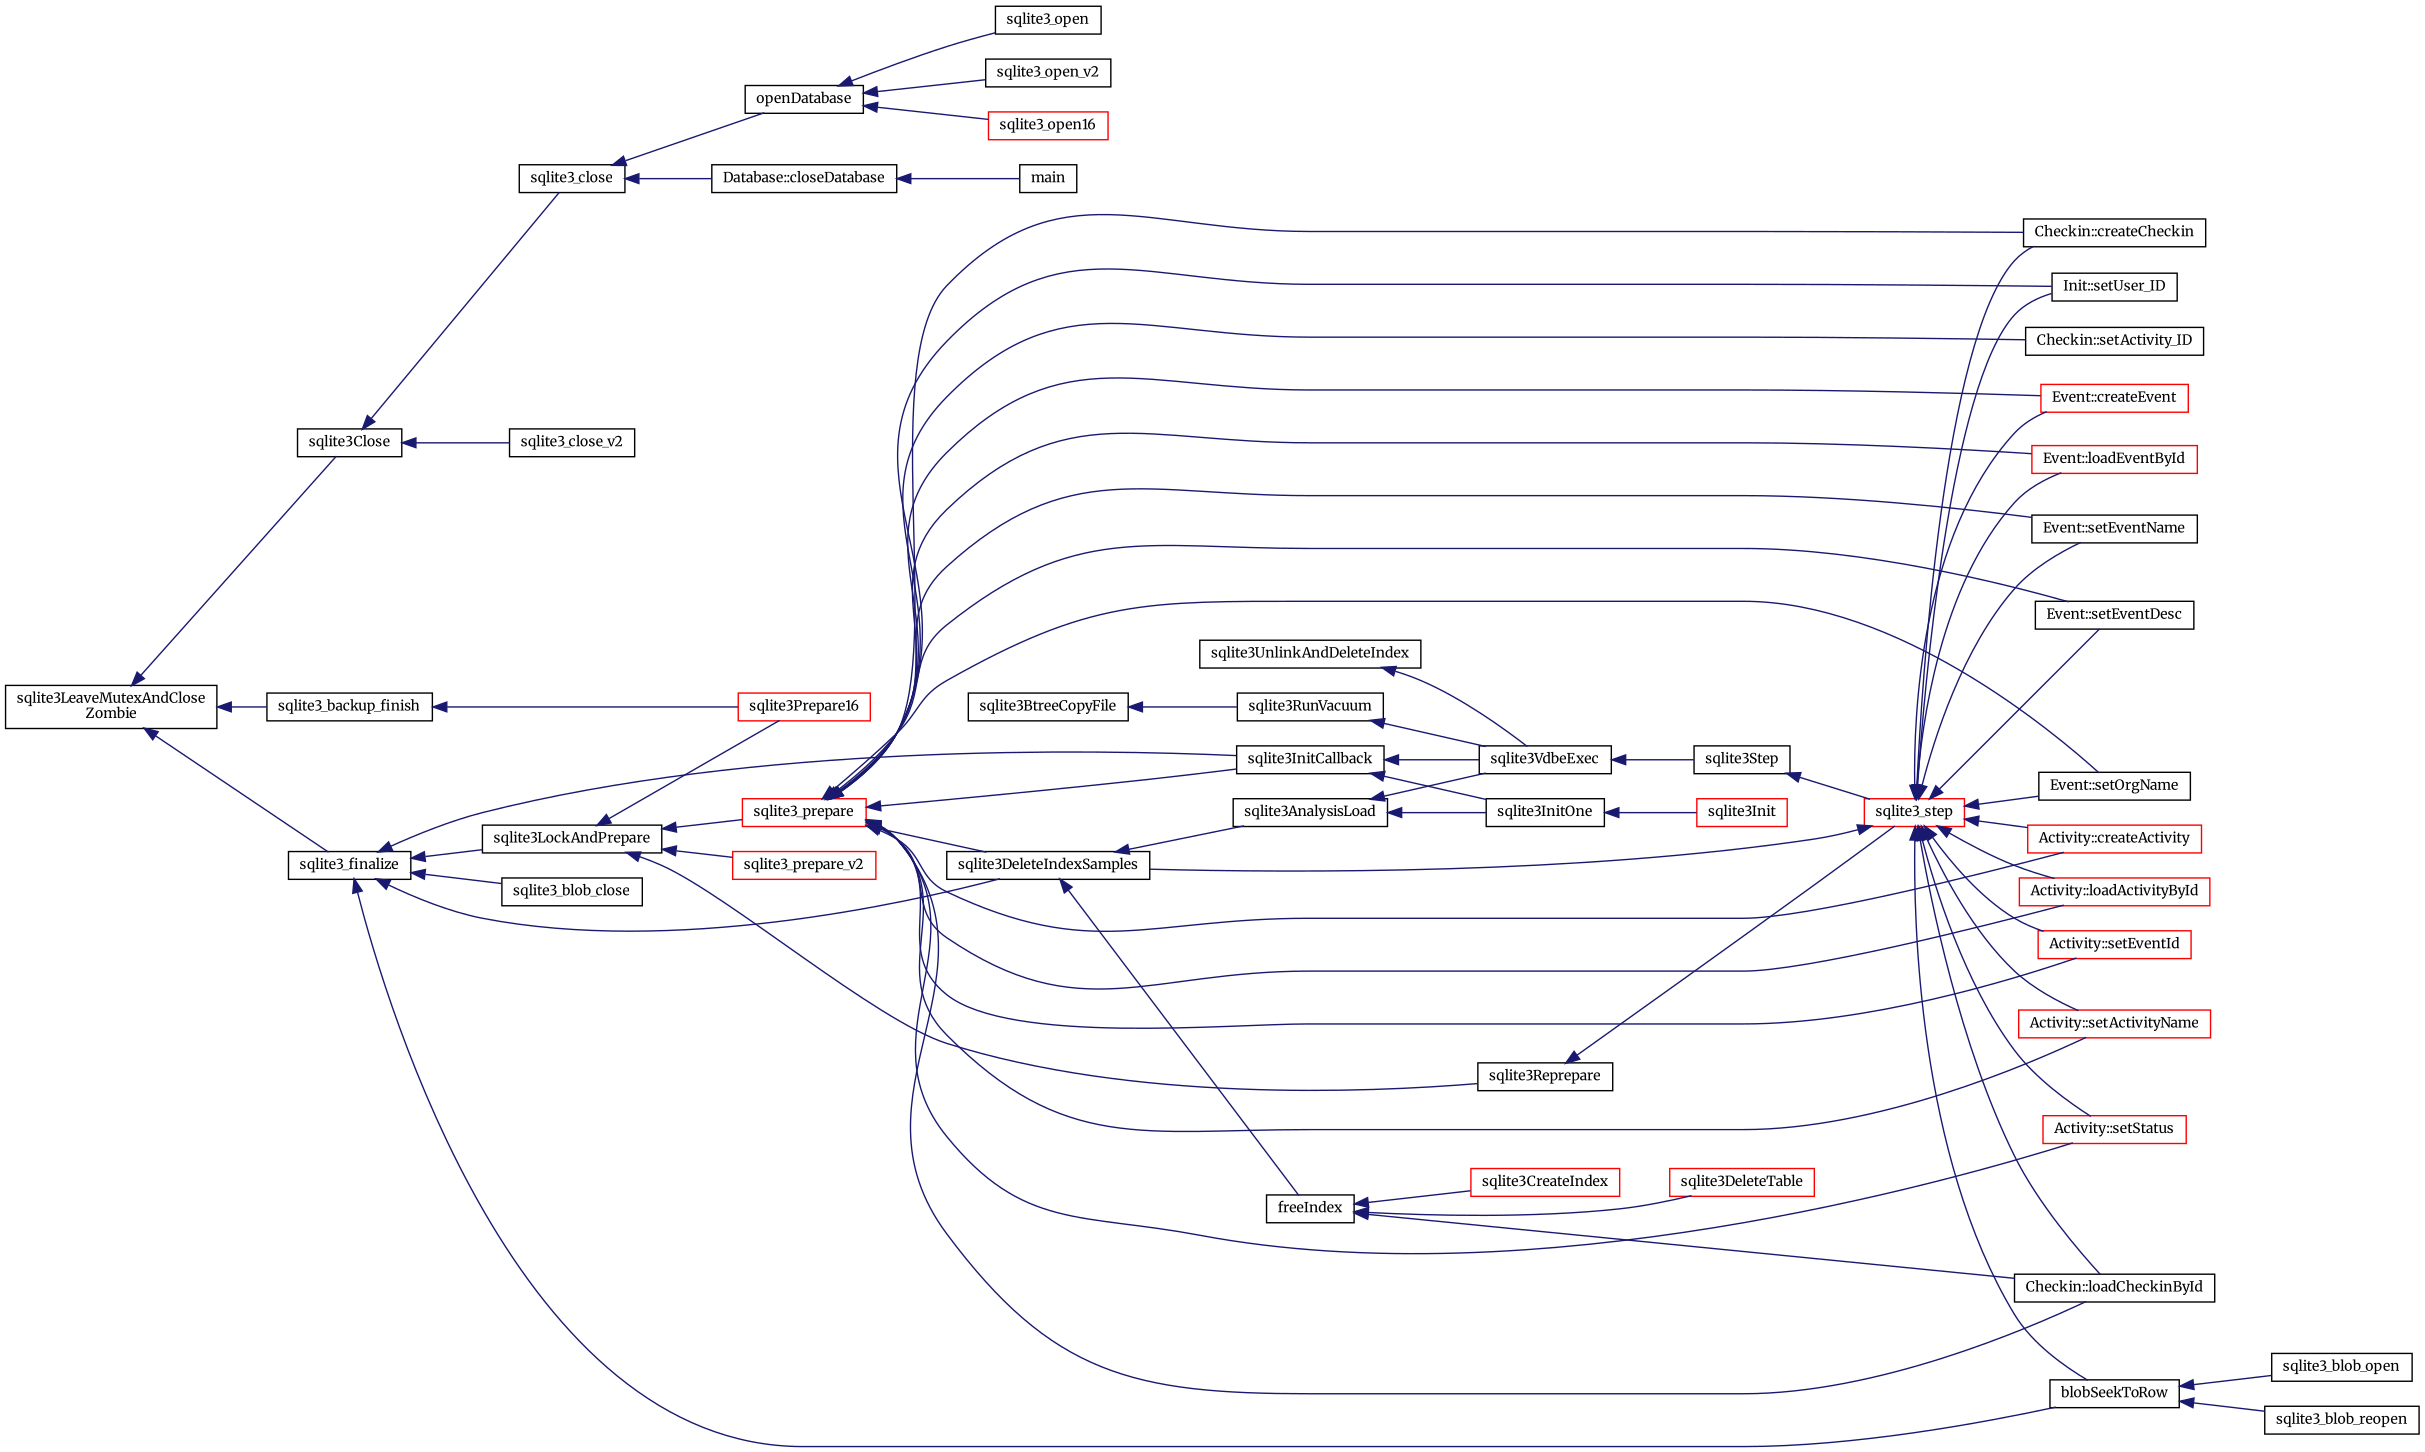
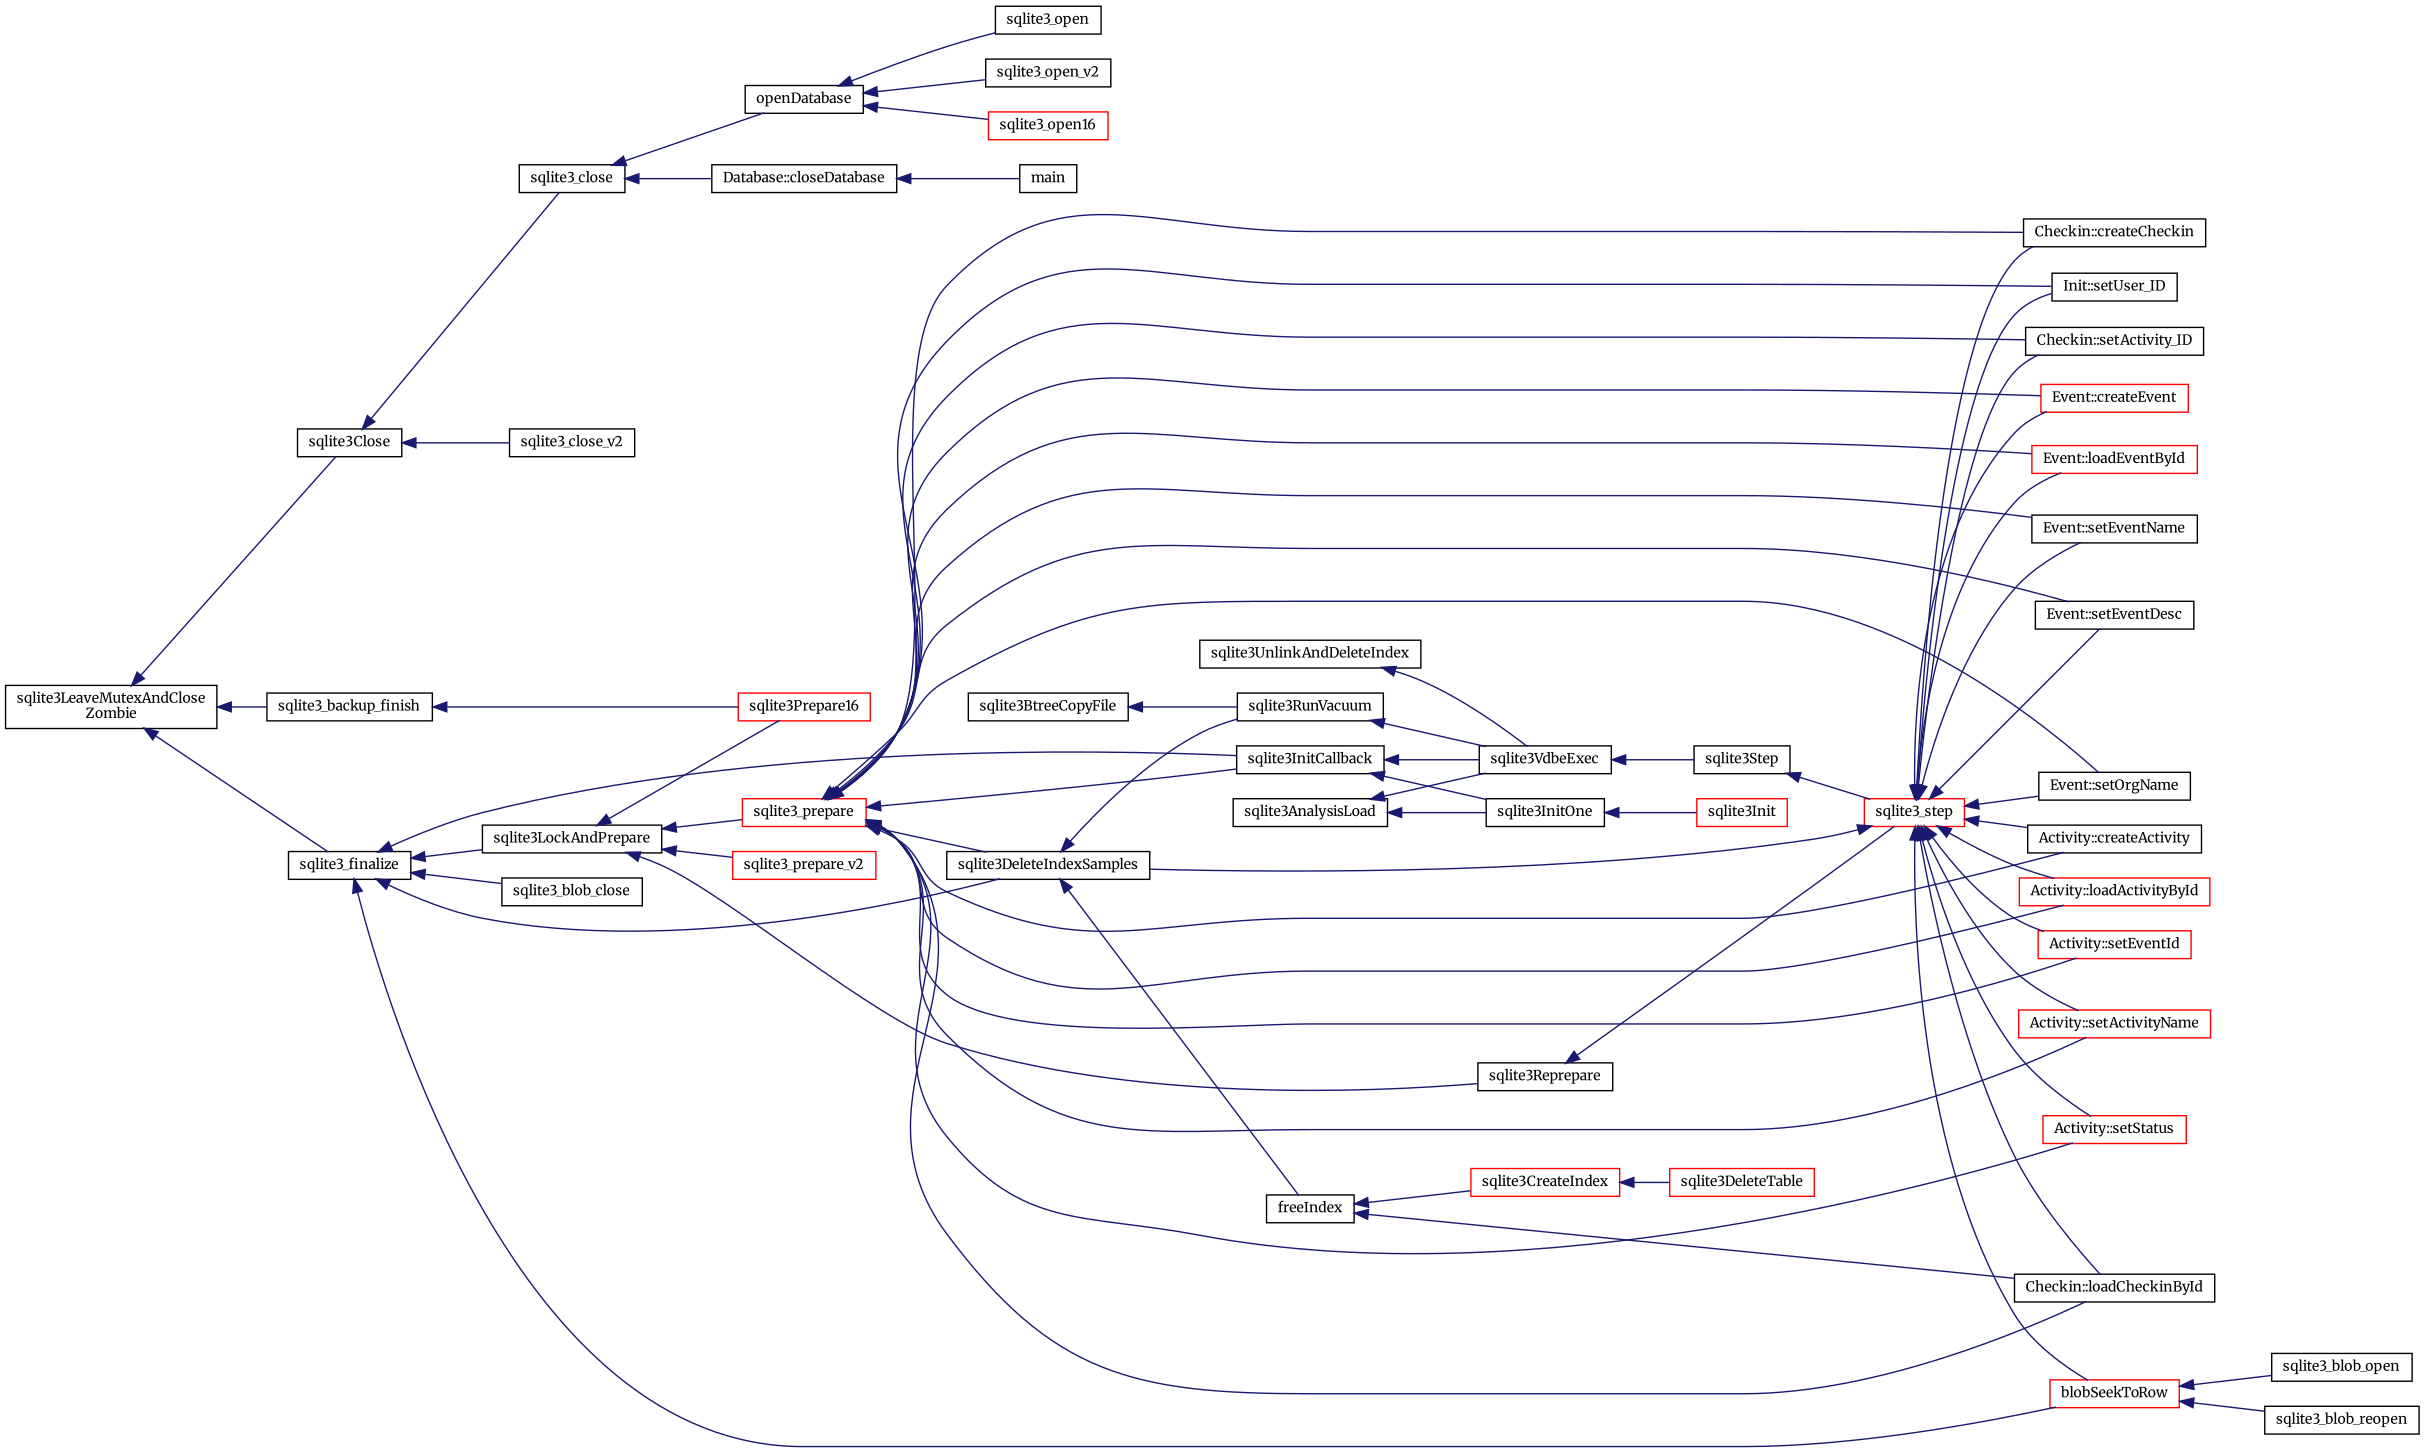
none -> (1969, 480)
(1186, 838) -> (1146, 769)
(2115, 839) -> (2115, 839)
(1531, 1215) -> (1652, 1182)
(2115, 1394) -> (2115, 1394)
